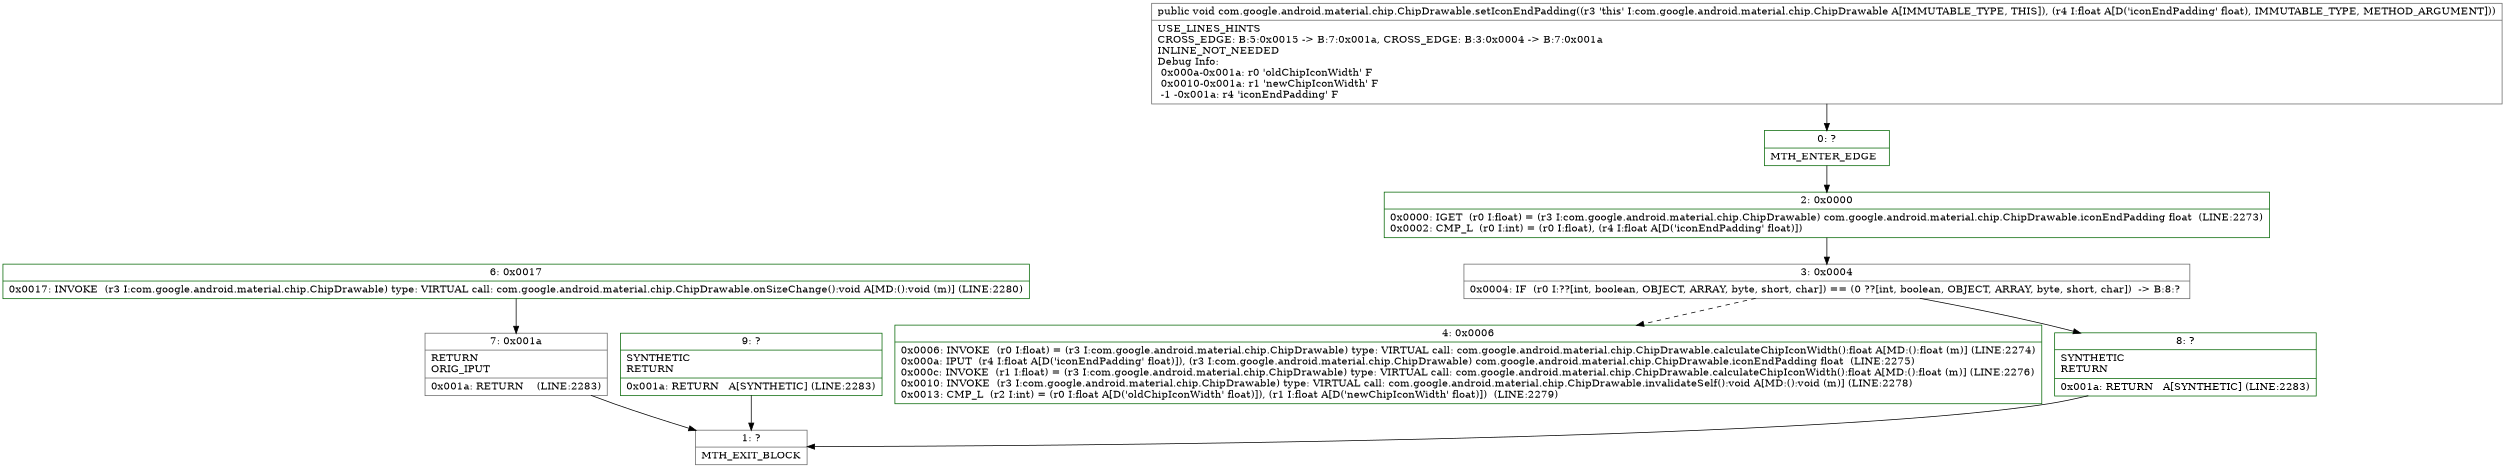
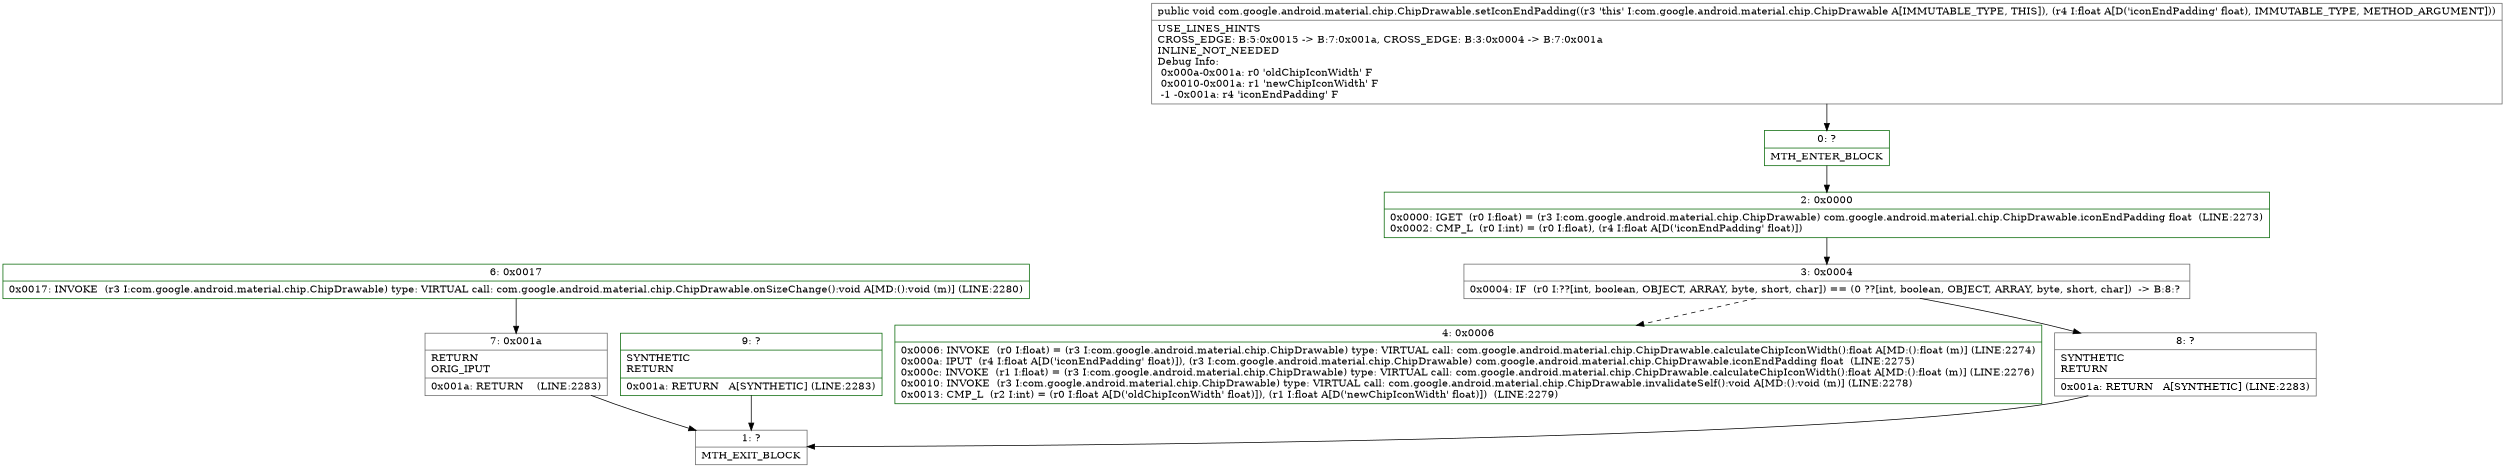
(1824, 156) -> (1827, 156)
(2185, 364) -> (2185, 364)
